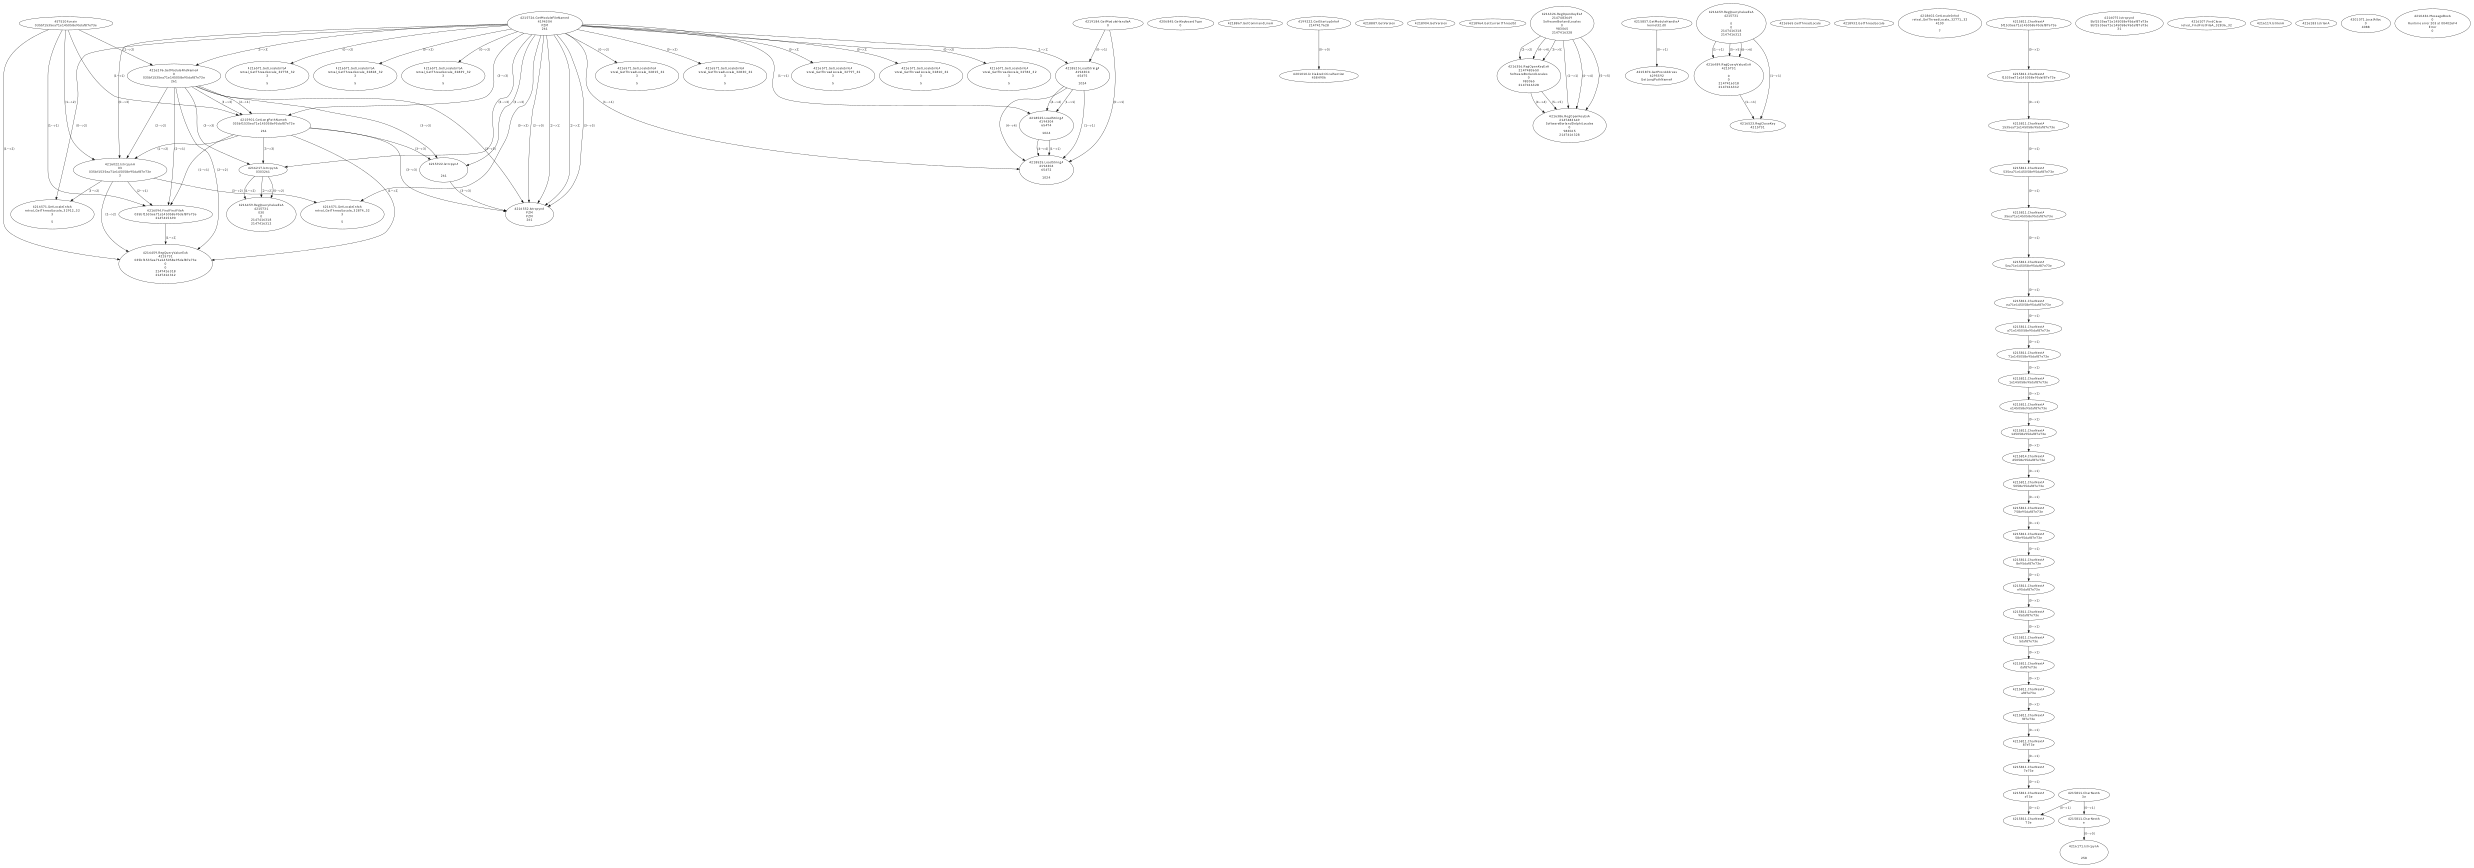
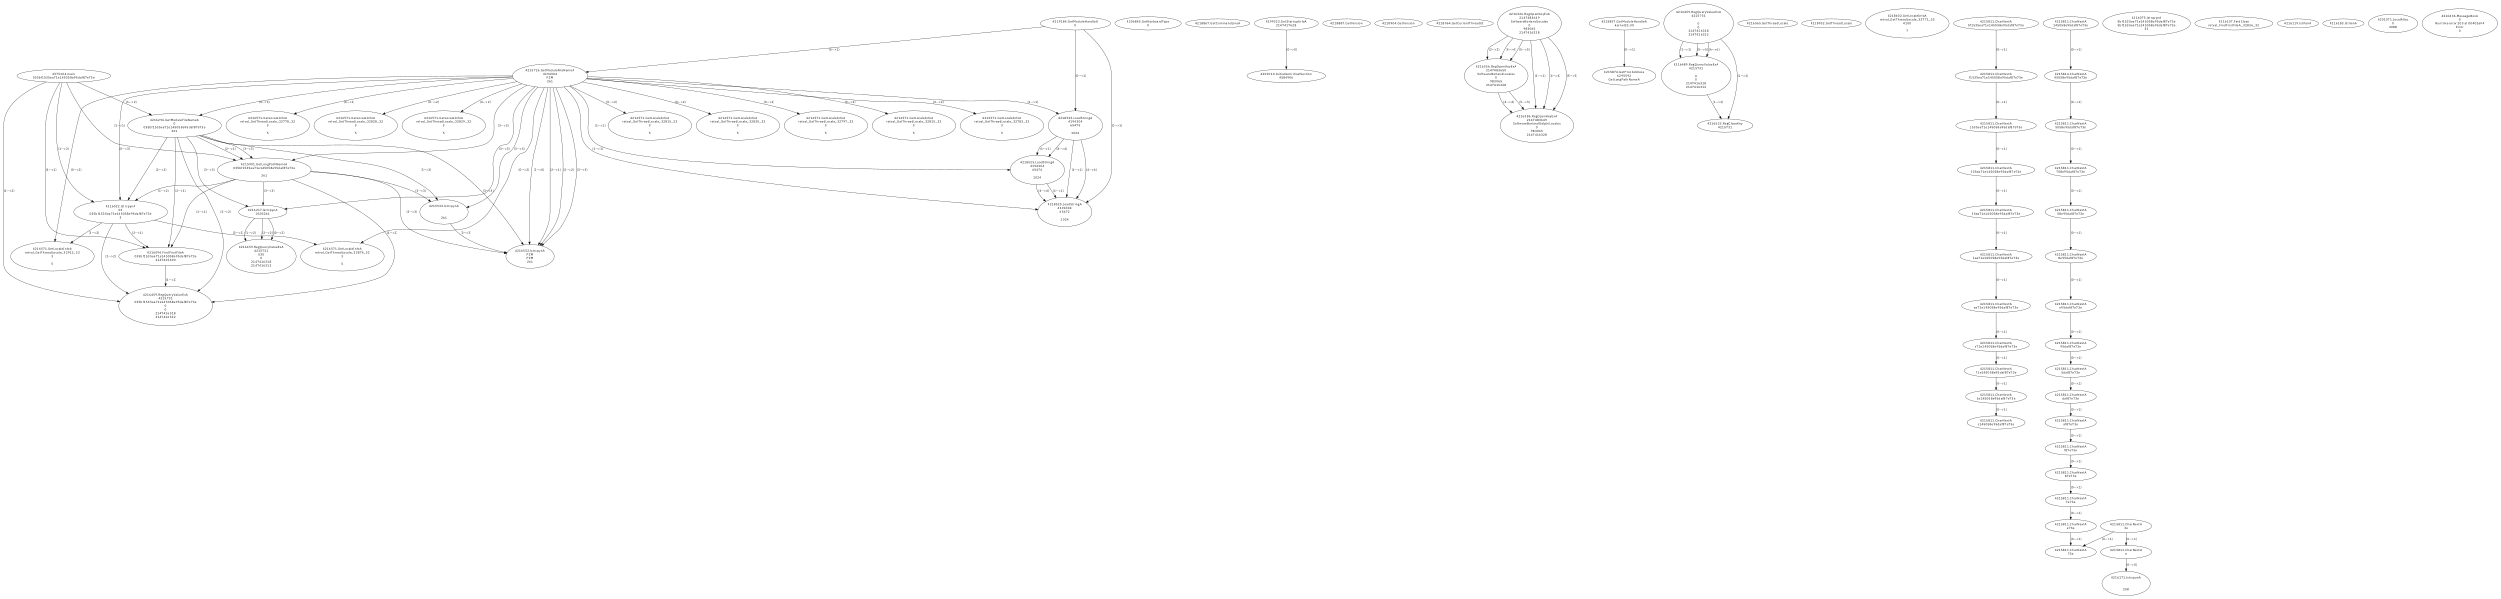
none -> (817, 49)
(2029, 418) -> none
